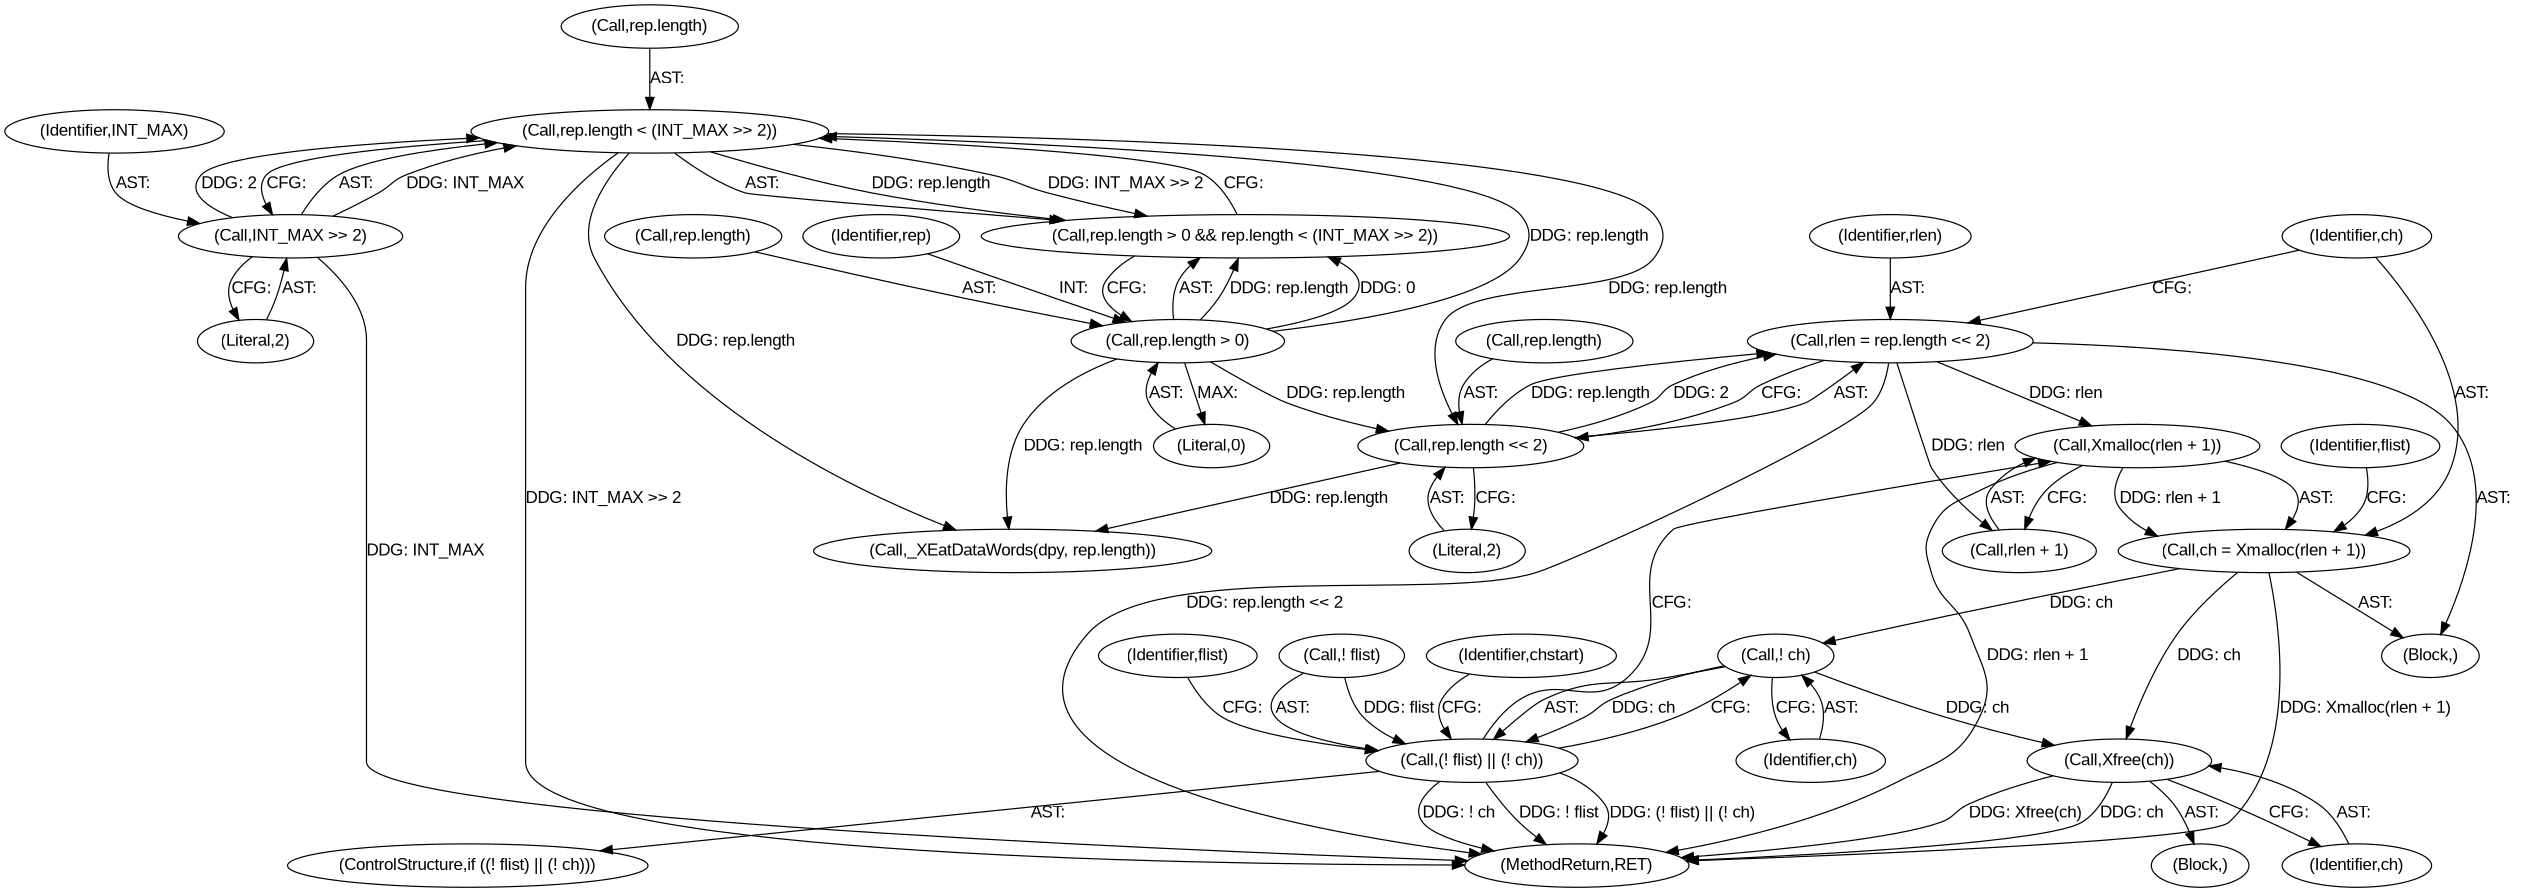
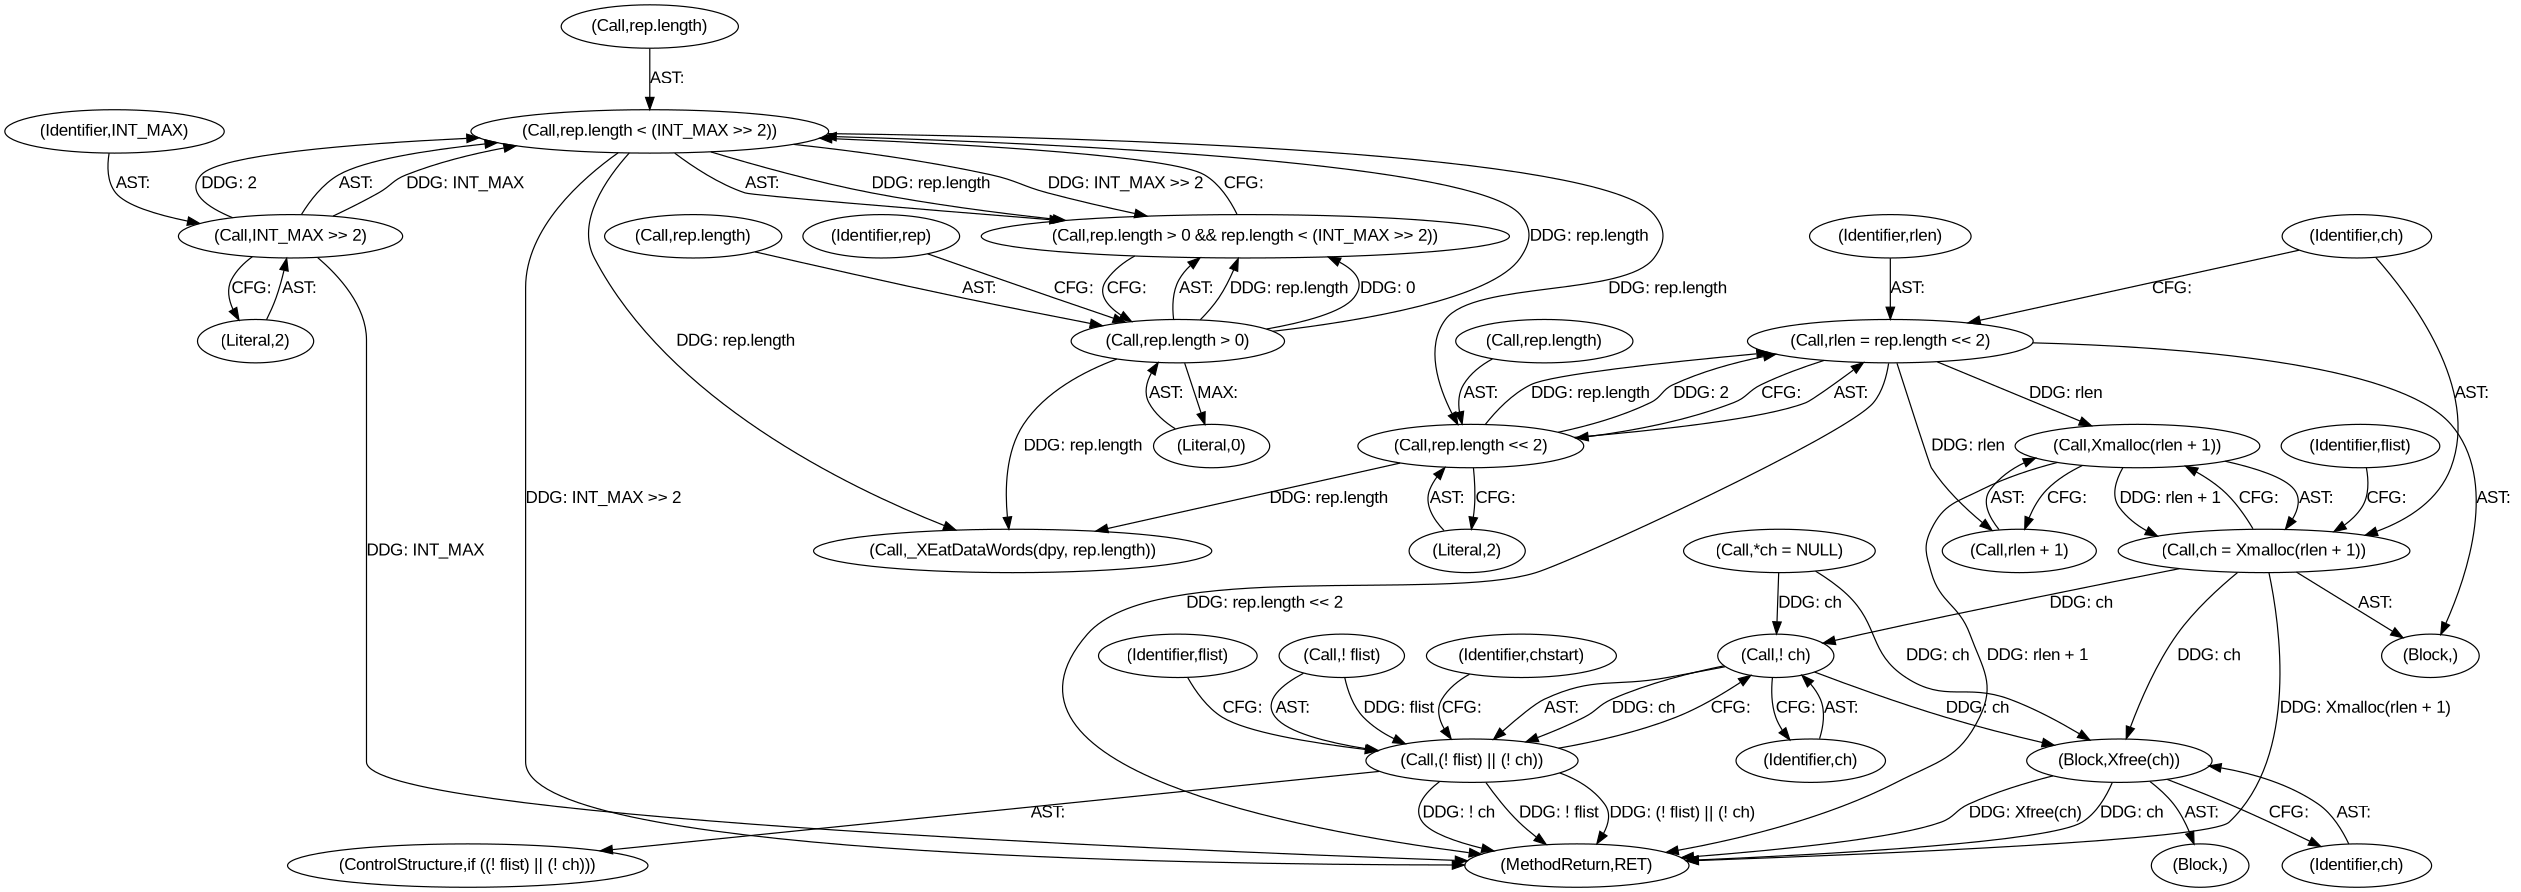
(347, 154) -> none
(1076, 289) -> (1076, 289)
(1290, 404) -> none
(1694, 524) -> (2229, 496)
none -> (1779, 551)
(2119, 761) -> (2119, 761)
